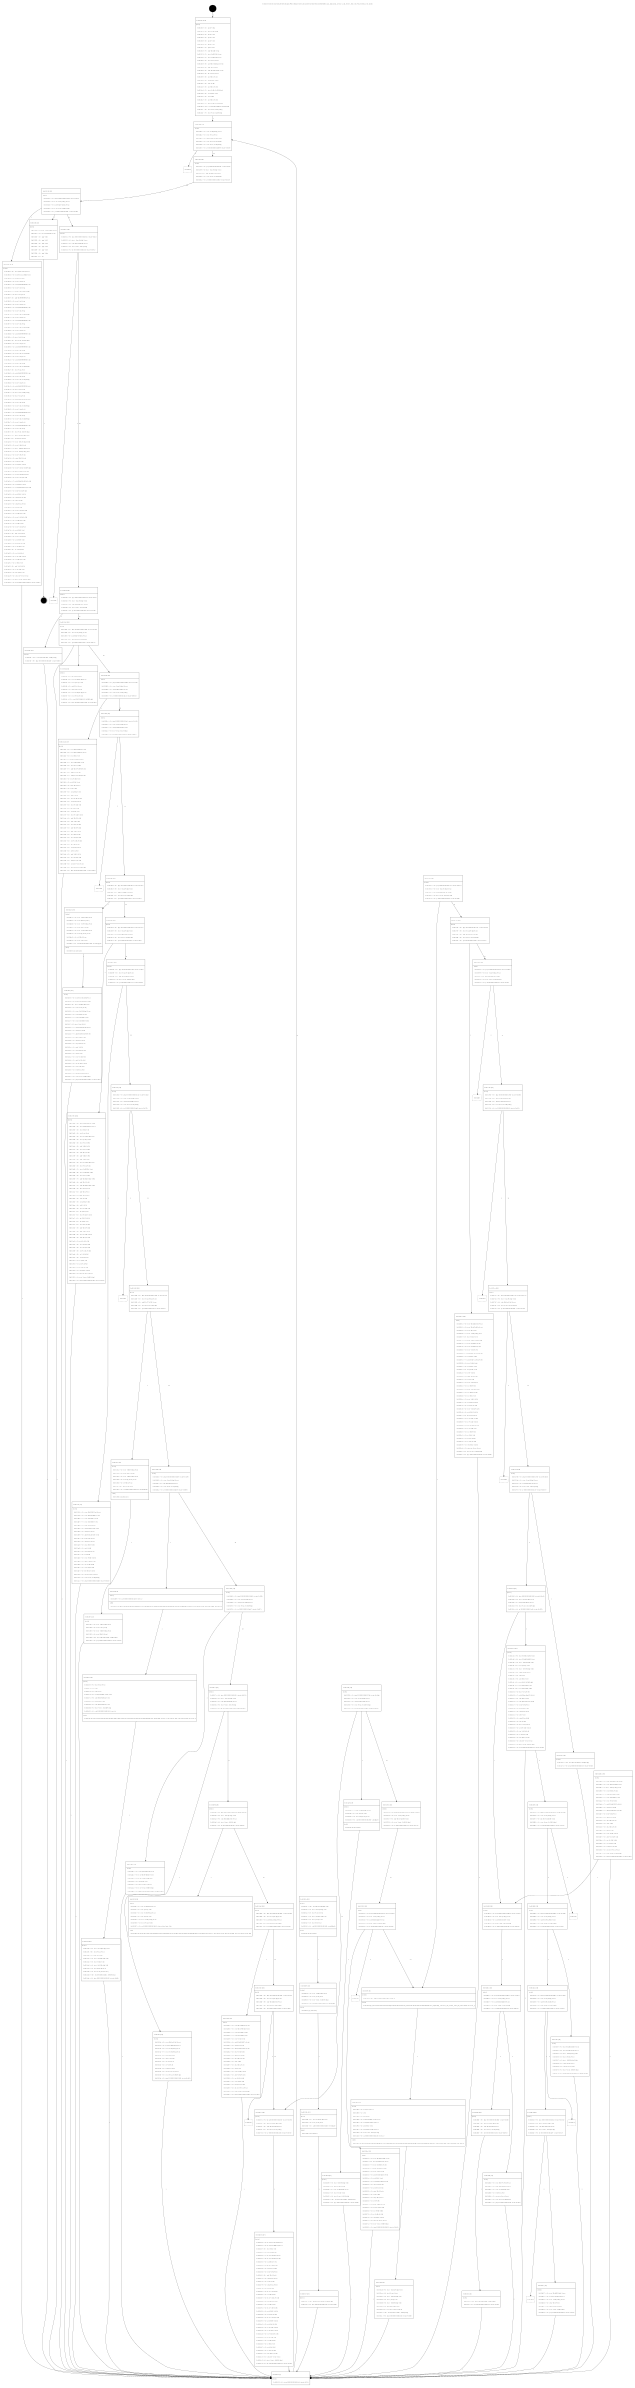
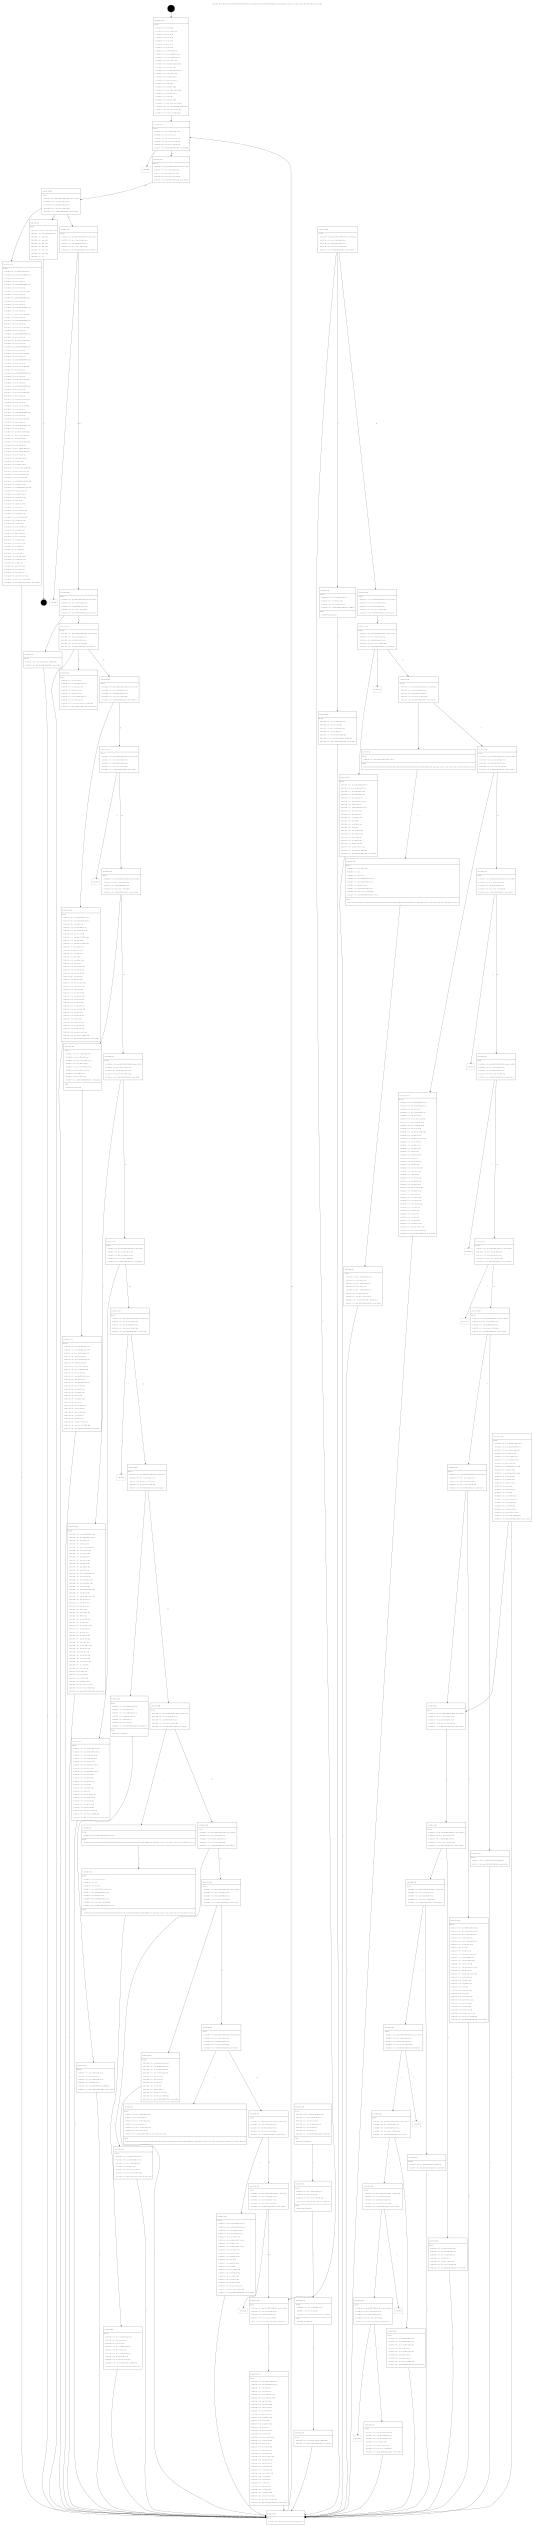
(540, 1776) -> (414, 1964)
(398, 1958) -> (398, 663)
